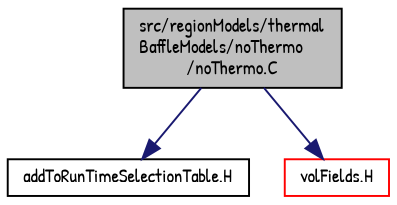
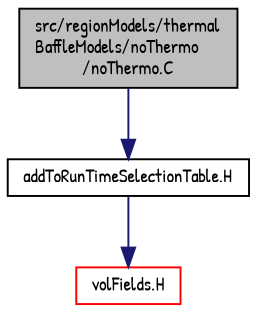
(287, 116) -> (128, 222)
